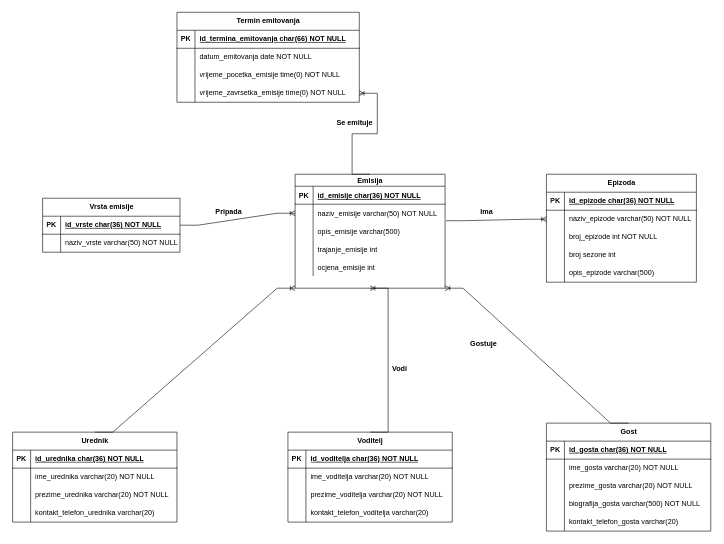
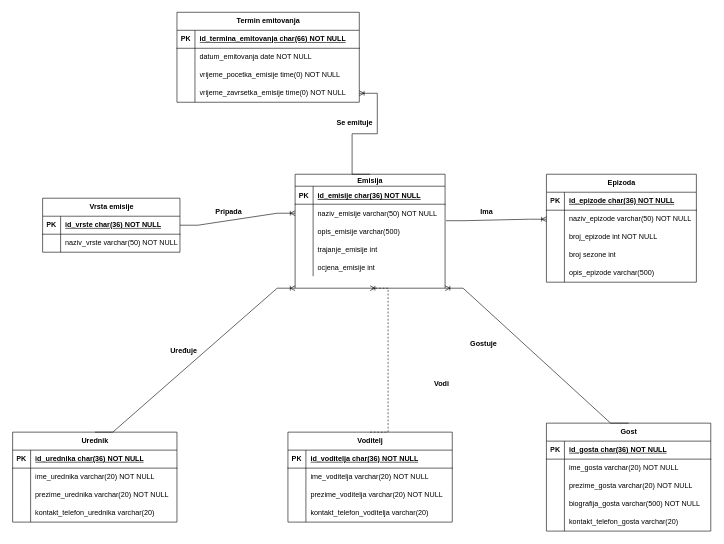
none -> (183, 351)
(399, 369) -> (441, 384)
(388, 370) -> (388, 370)
